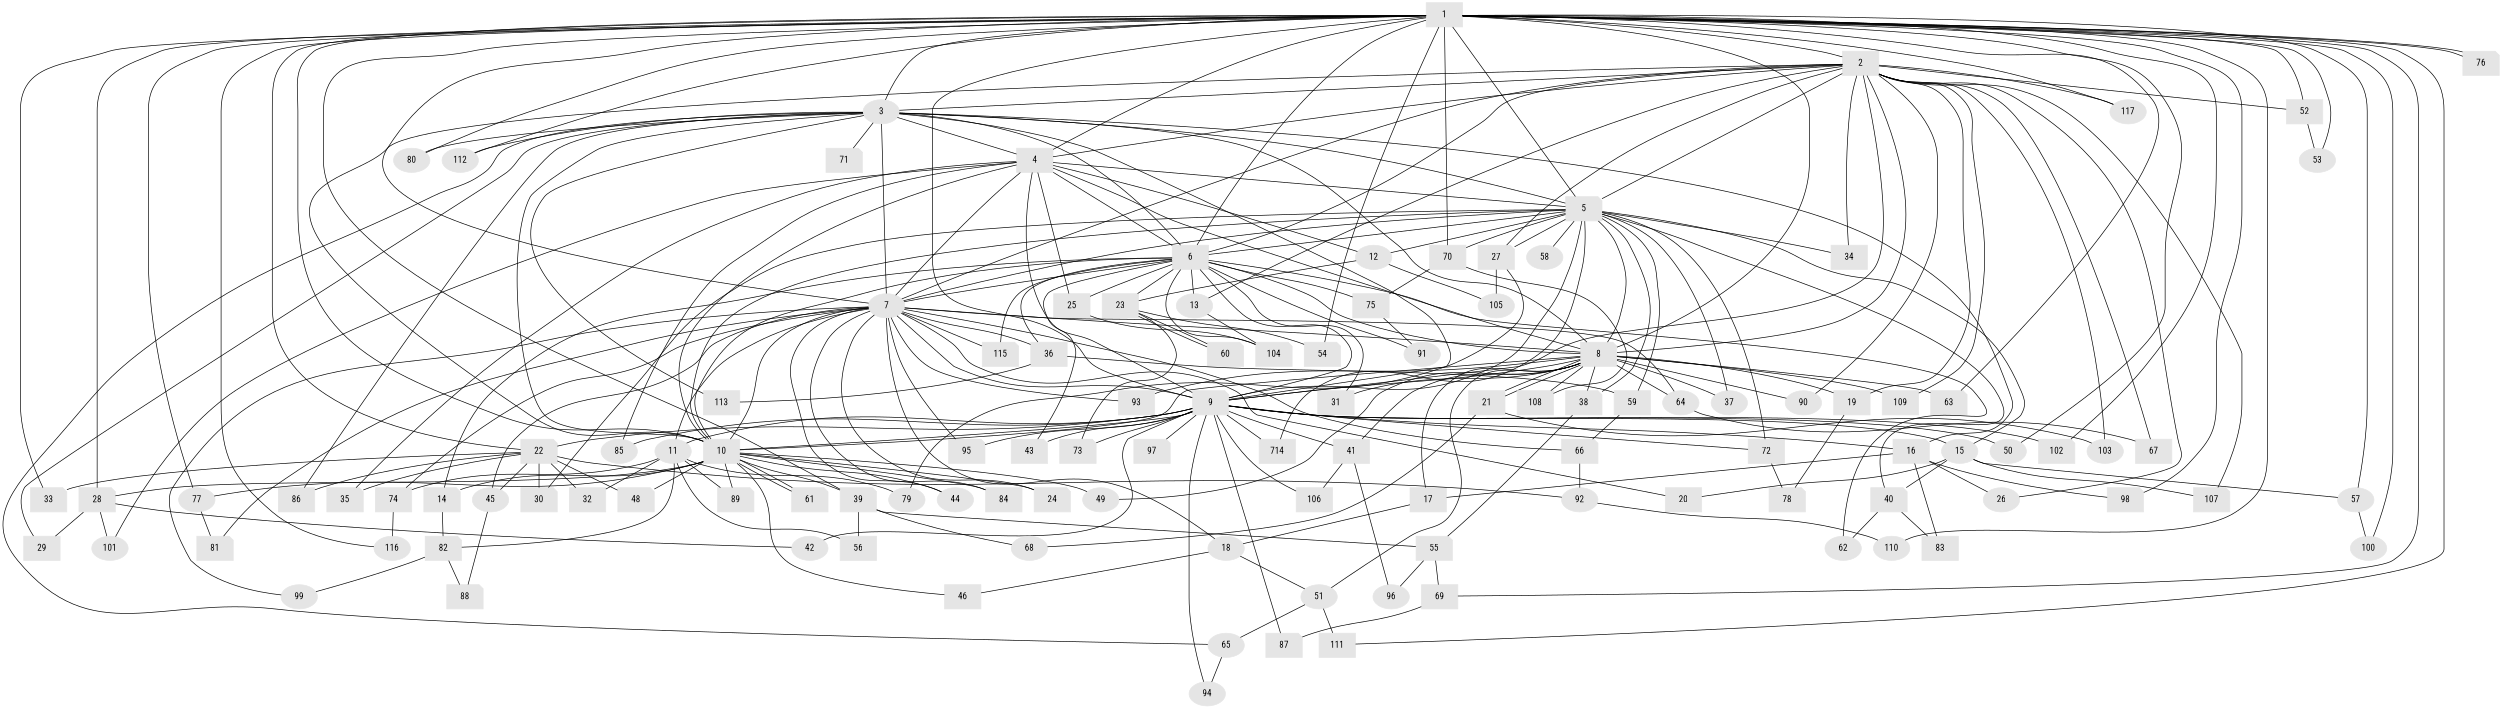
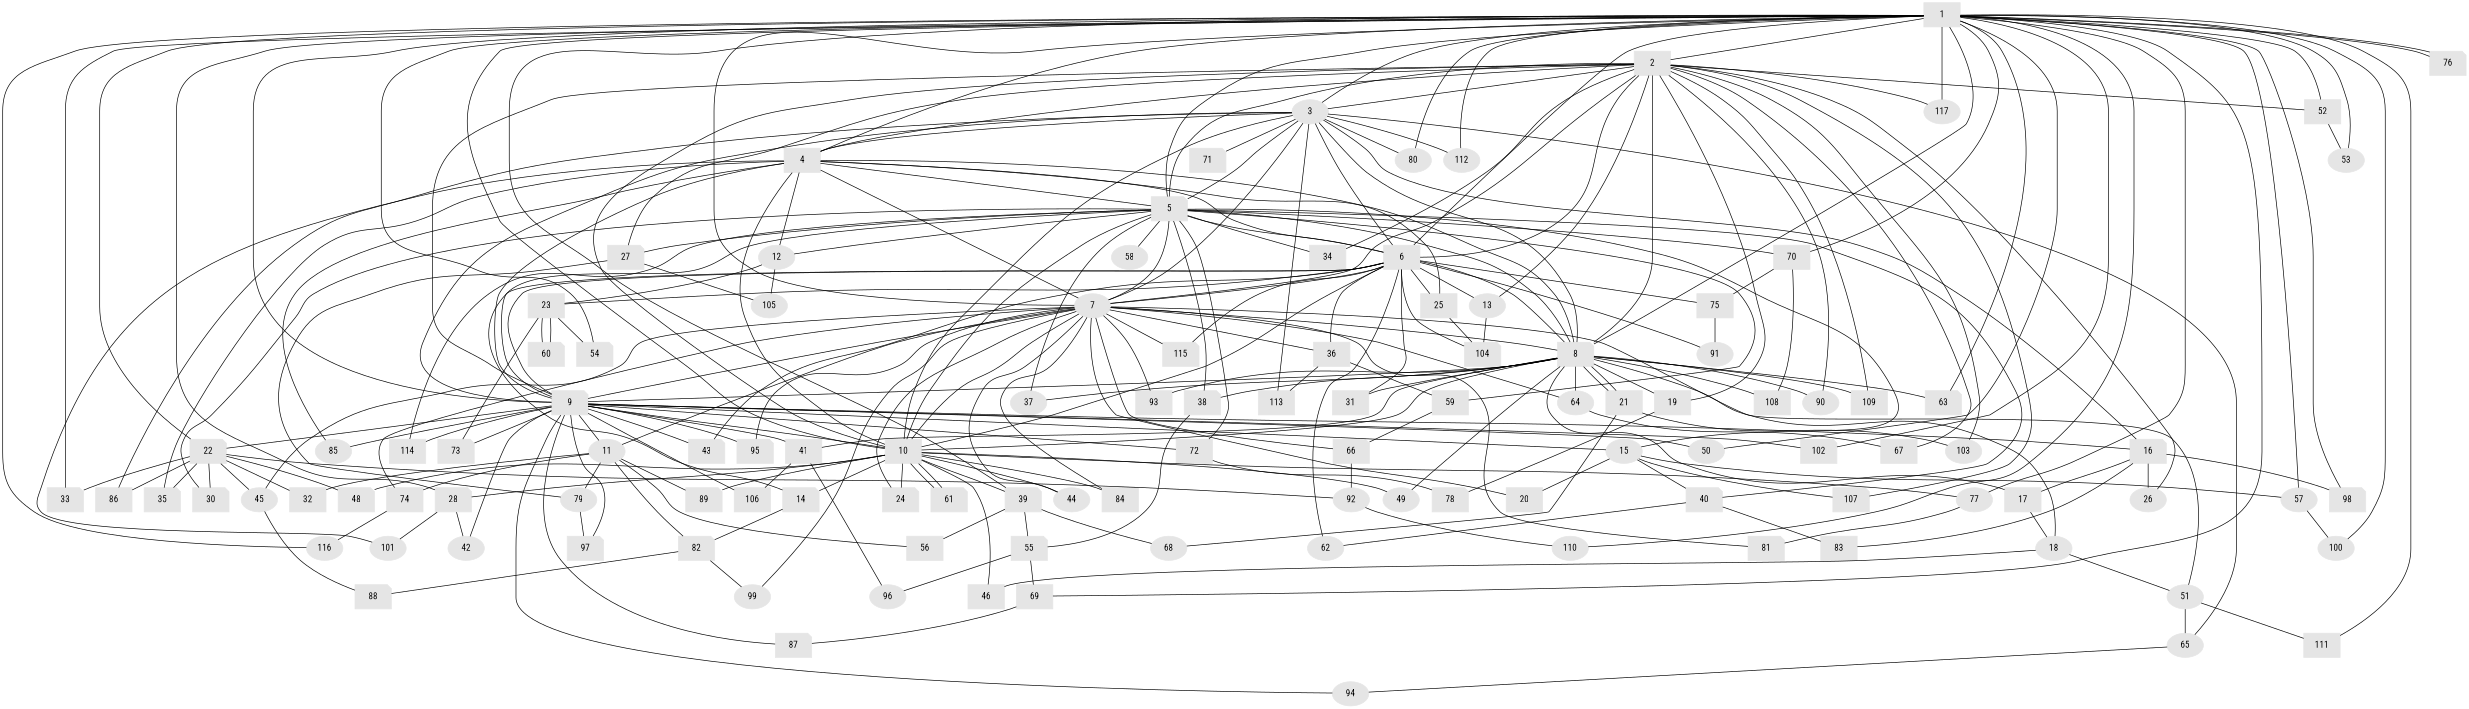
(1277, 451) -> (408, 451)
none -> (582, 524)
(42, 548) -> none
